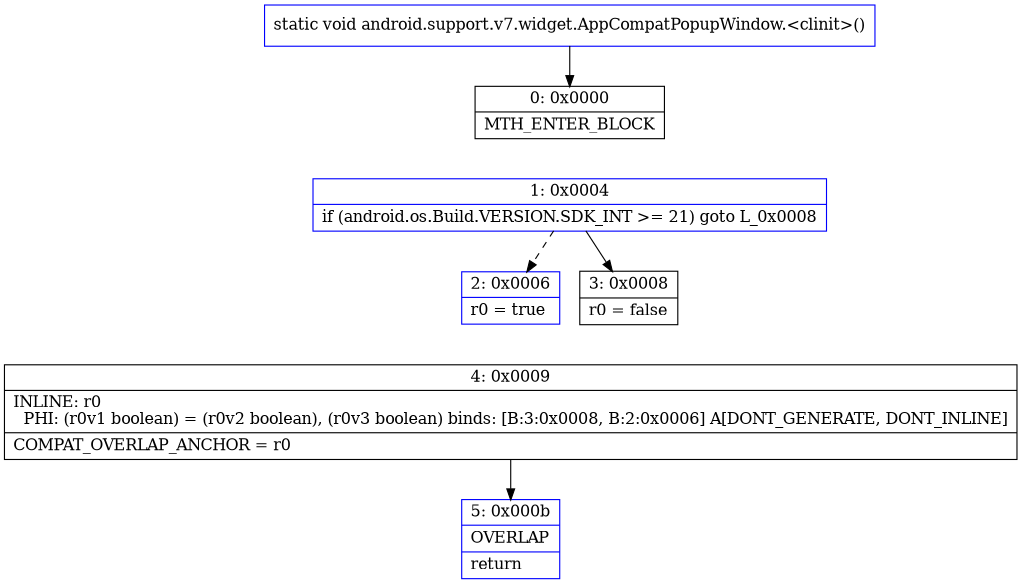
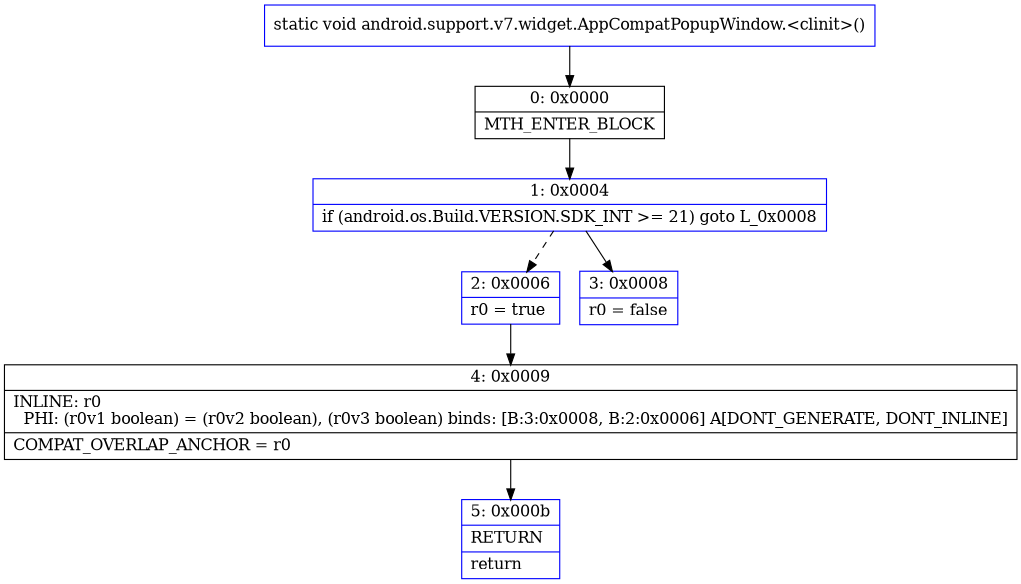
none -> (570, 153)
(629, 298) -> (629, 298)
none -> (511, 339)
(510, 538) -> (507, 538)
